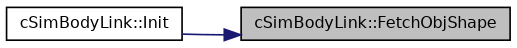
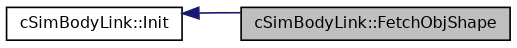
(203, 35) -> (220, 13)
